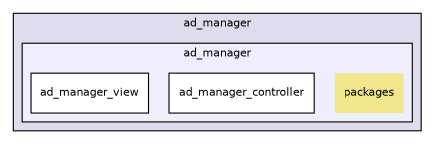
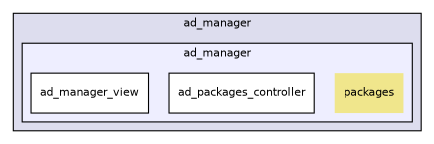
(242, 93) -> (242, 93)
